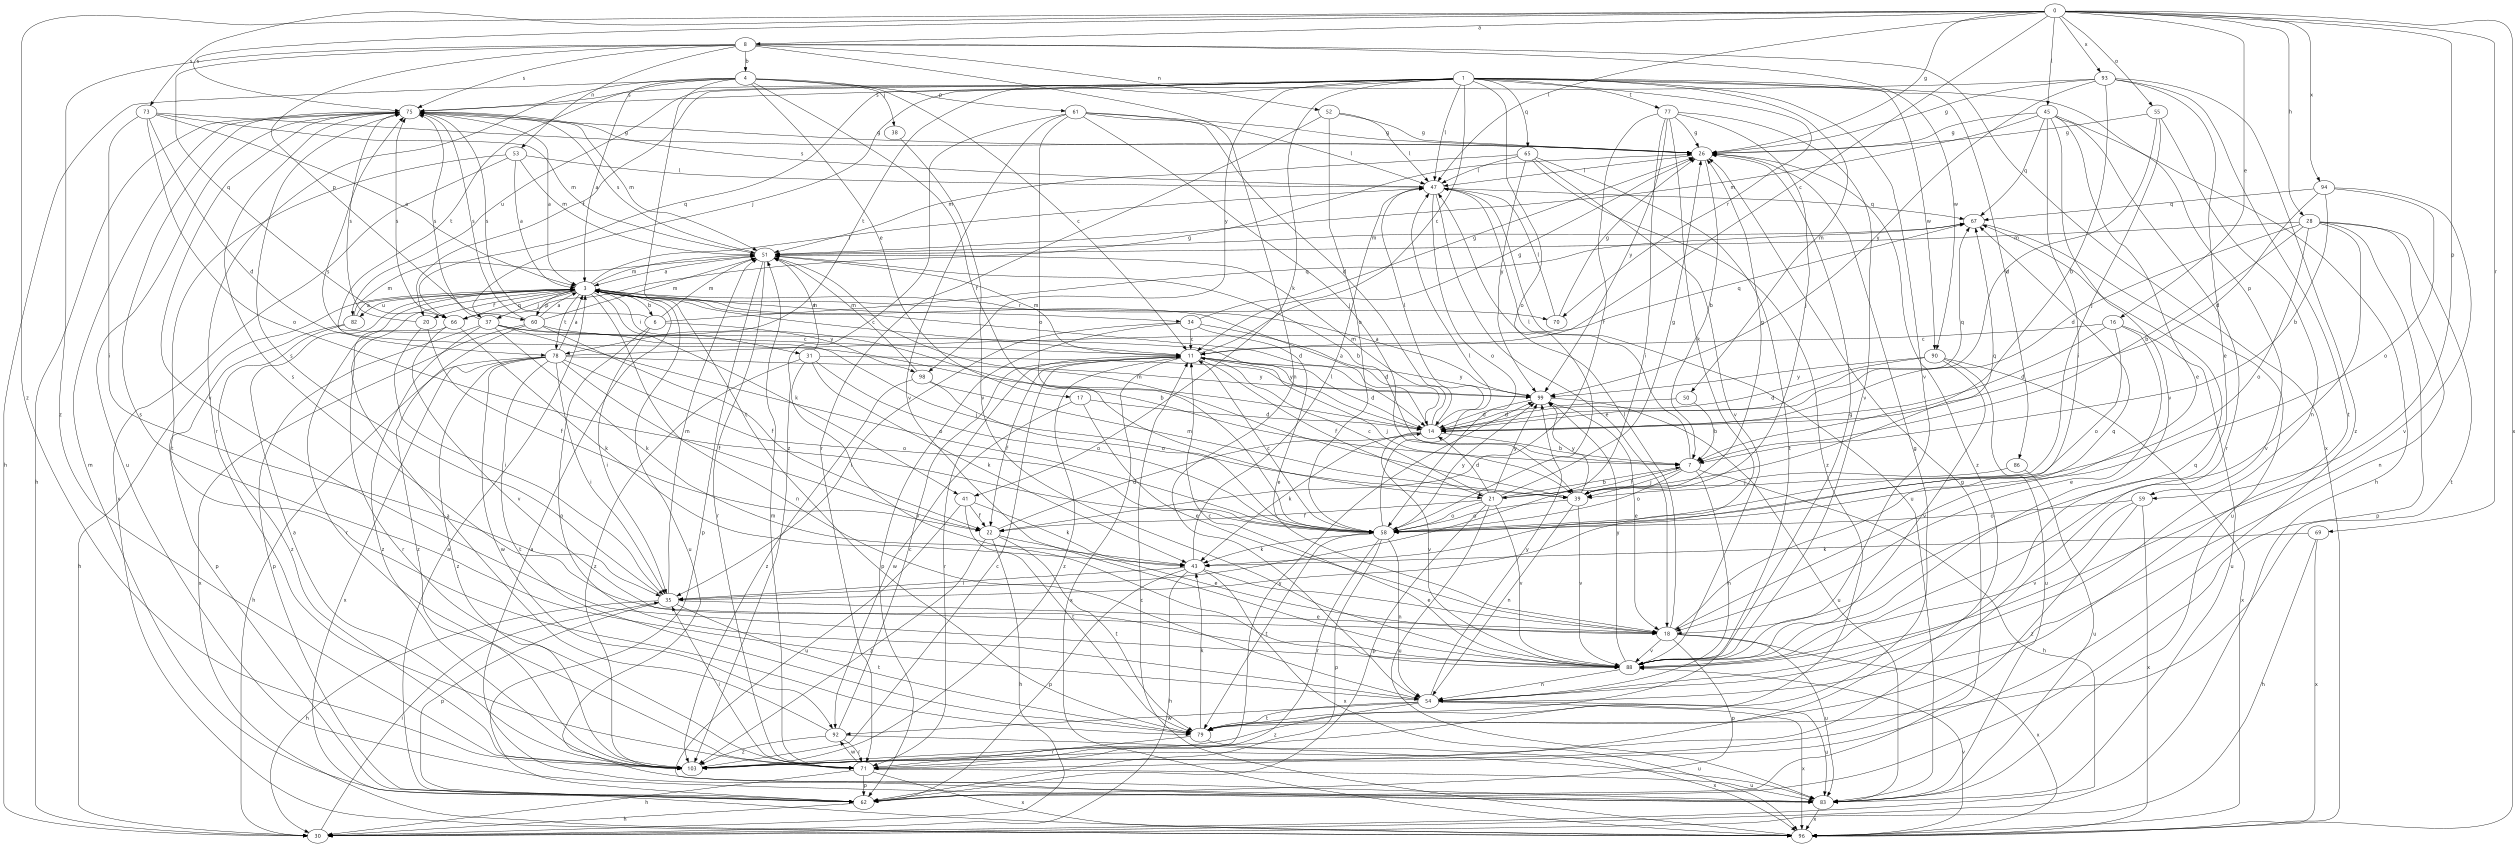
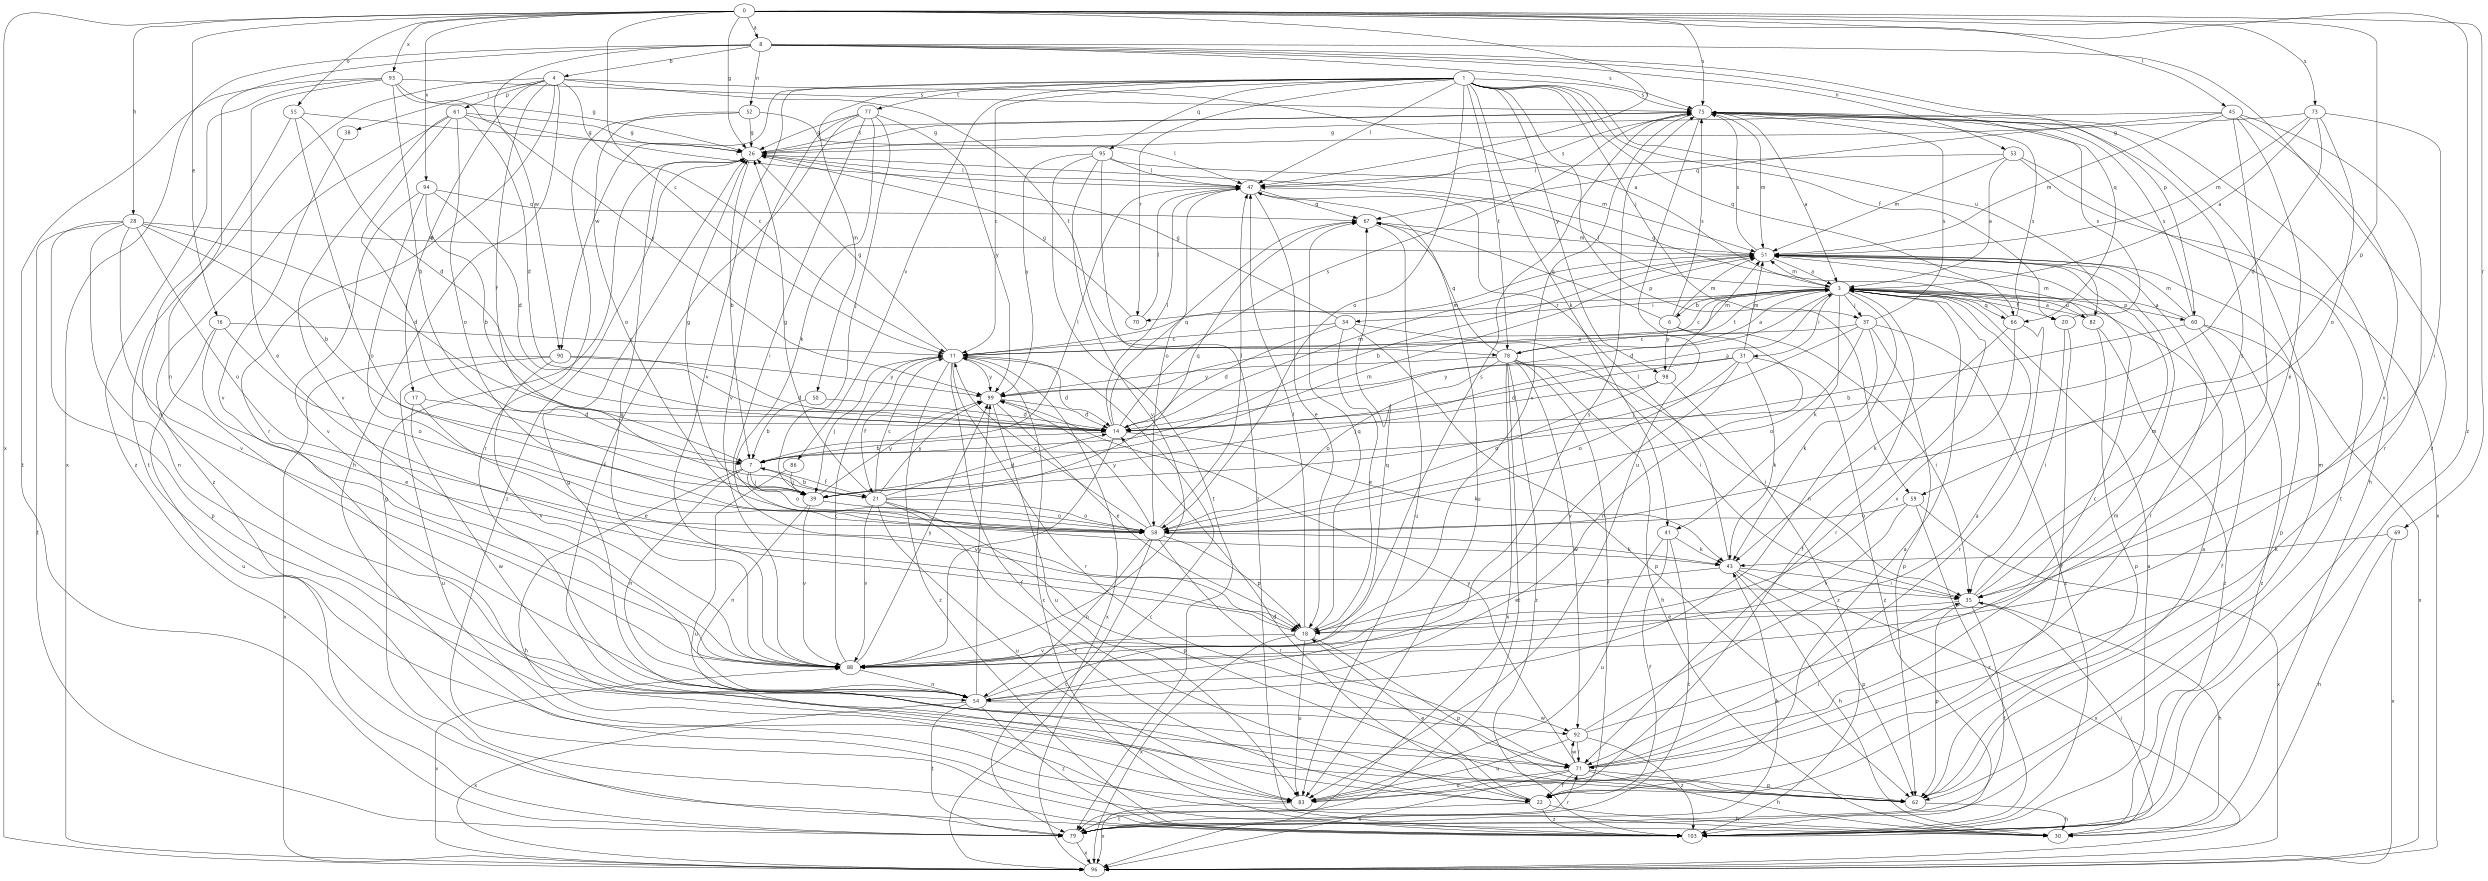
none -> (1222, 119)
(1528, 154) -> (1102, 154)
(1801, 417) -> (1403, 409)
(1190, 432) -> (1355, 432)
(934, 460) -> (2068, 537)
(133, 483) -> none
(690, 550) -> (1803, 550)
(1596, 703) -> none
(1202, 755) -> (1227, 565)
none -> (1559, 786)
(1715, 818) -> none
